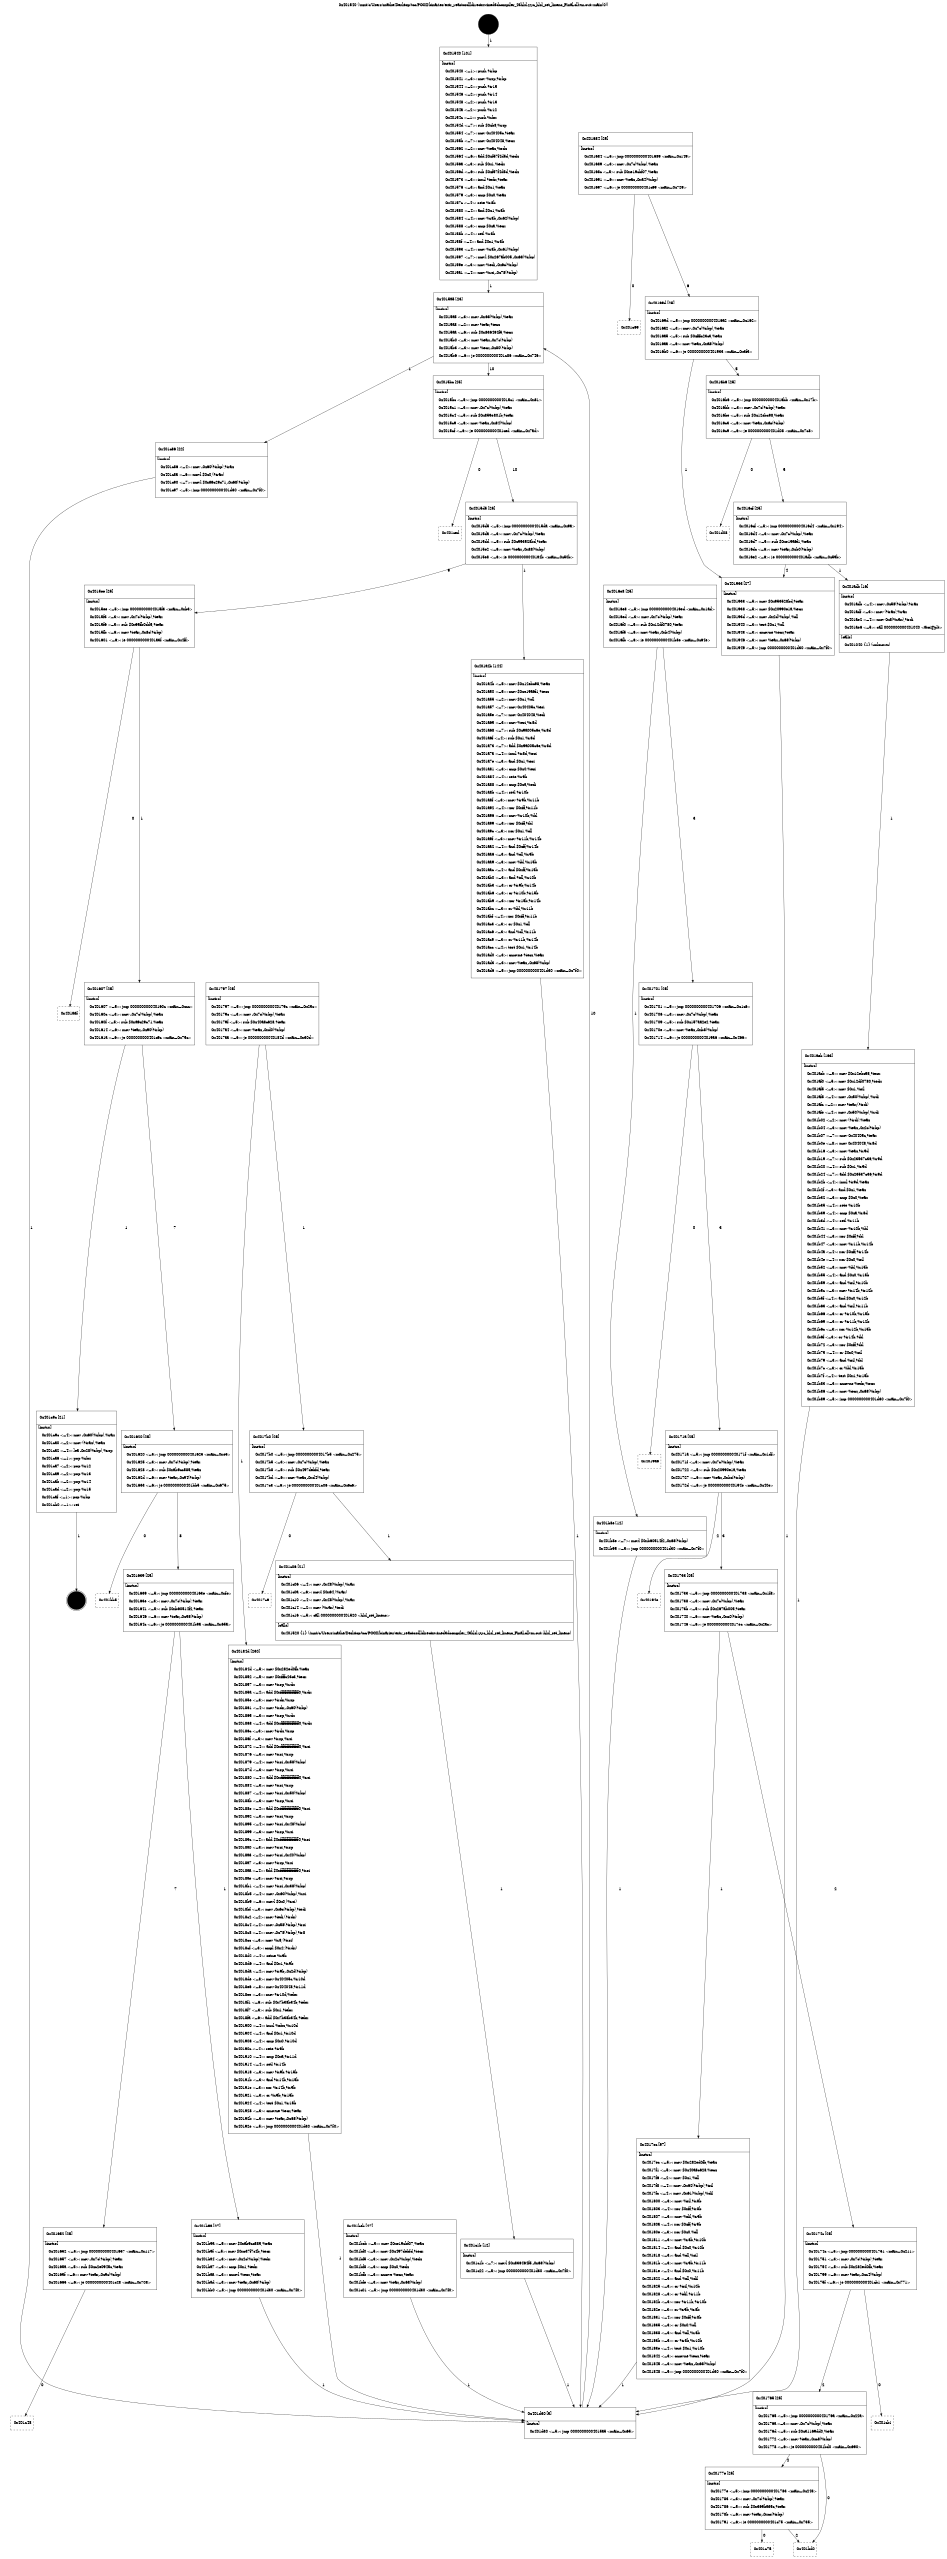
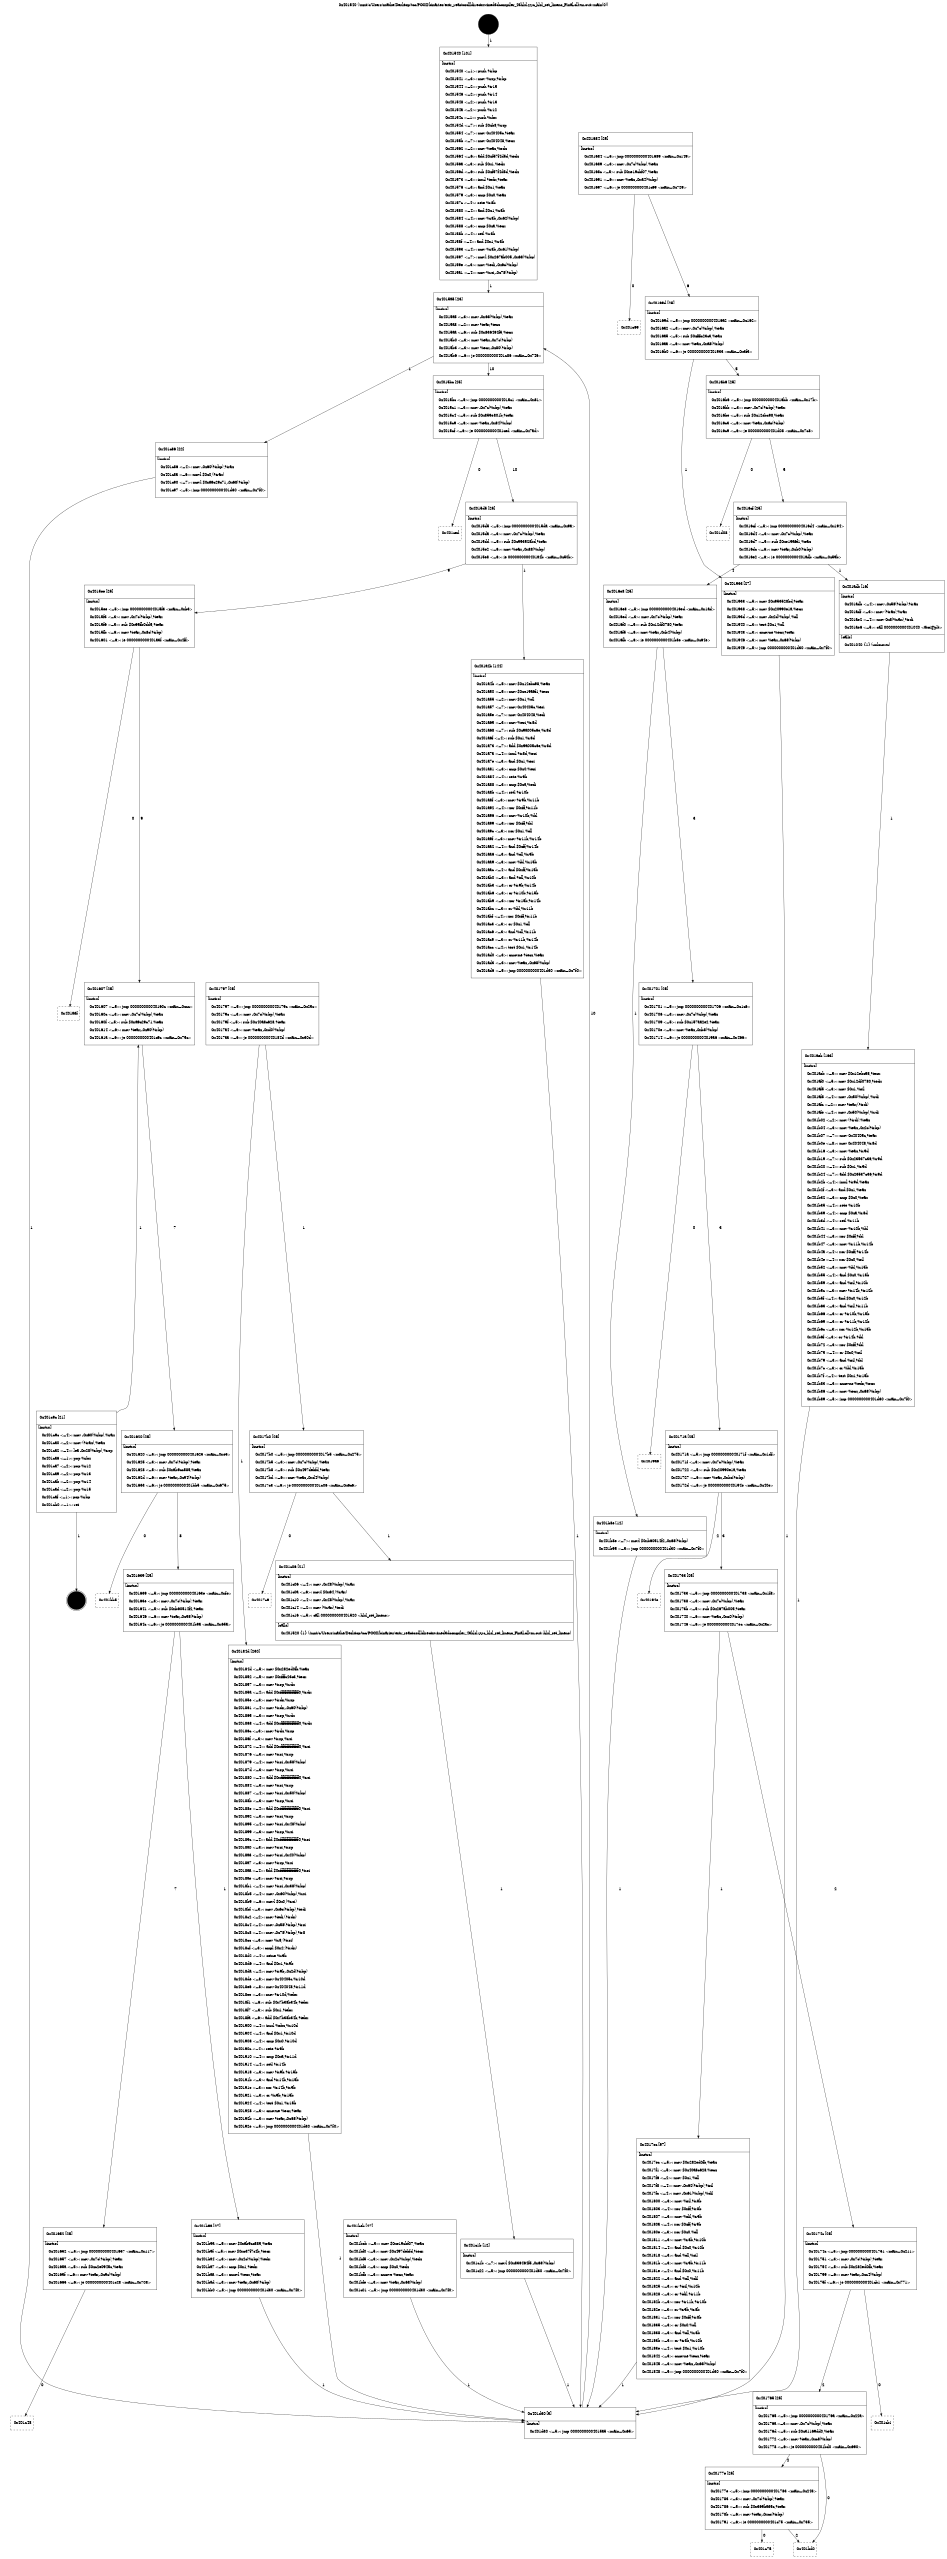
(785, 570) -> (724, 574)
(141, 819) -> (141, 819)
(92, 1225) -> (136, 1234)
